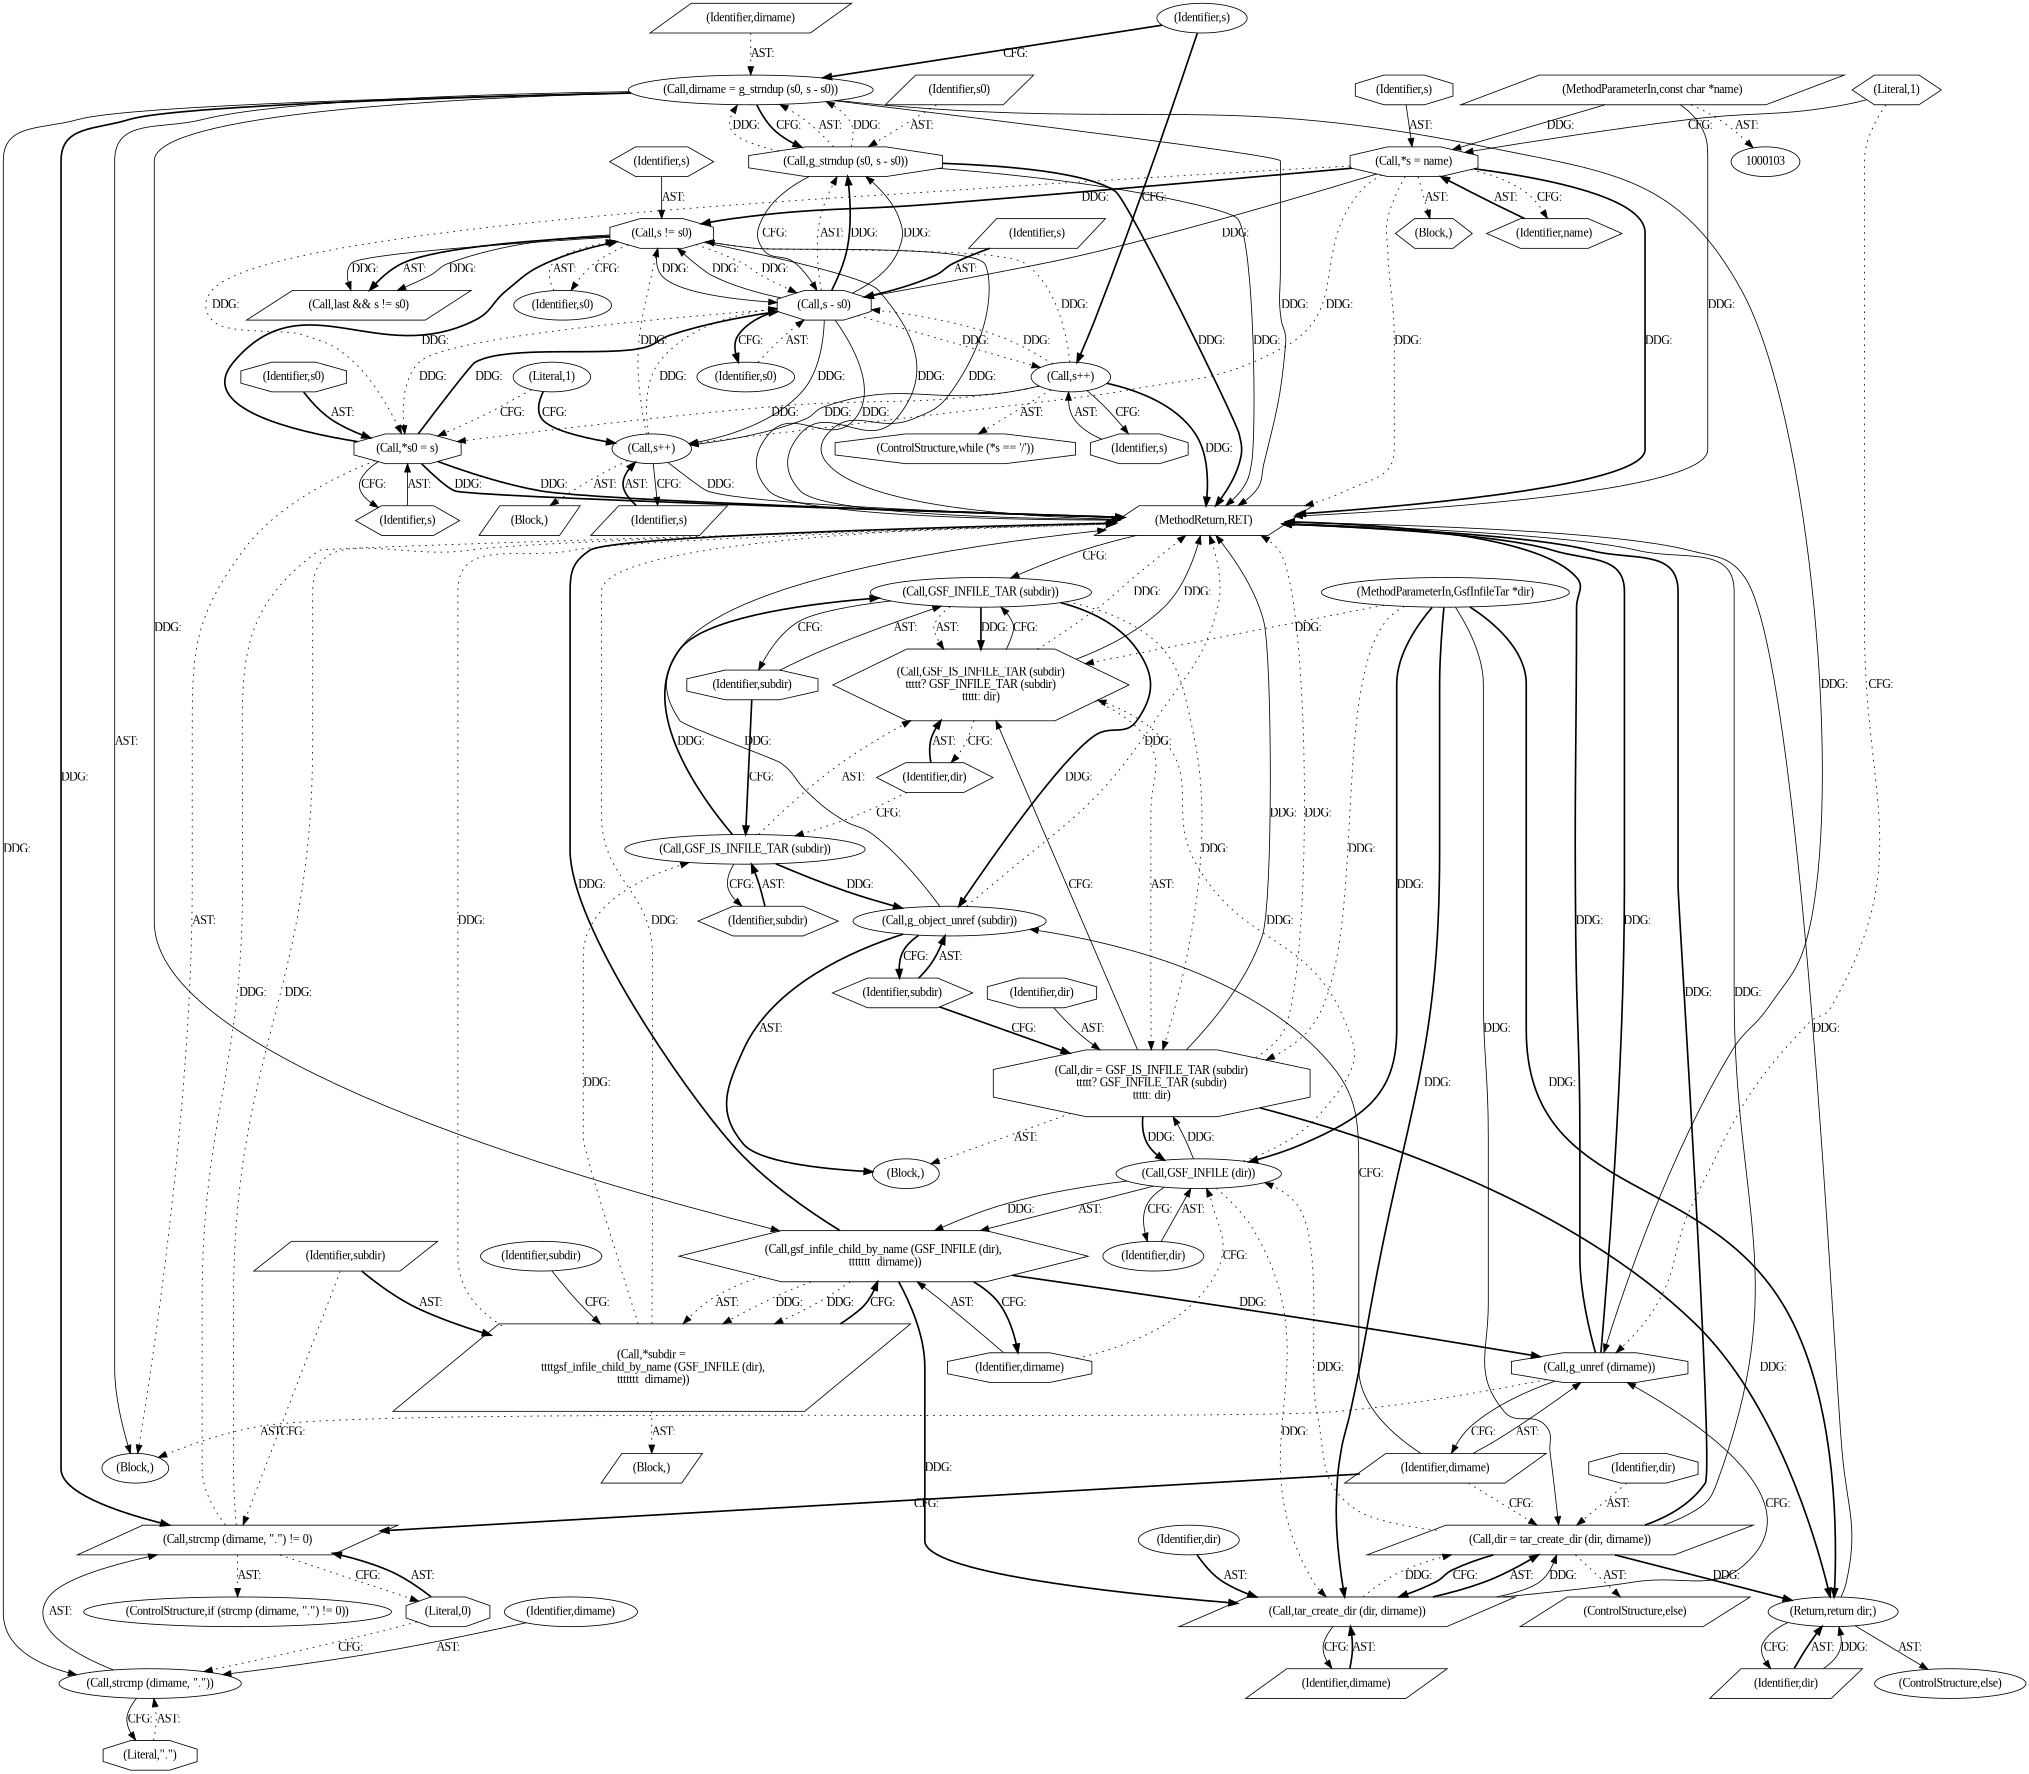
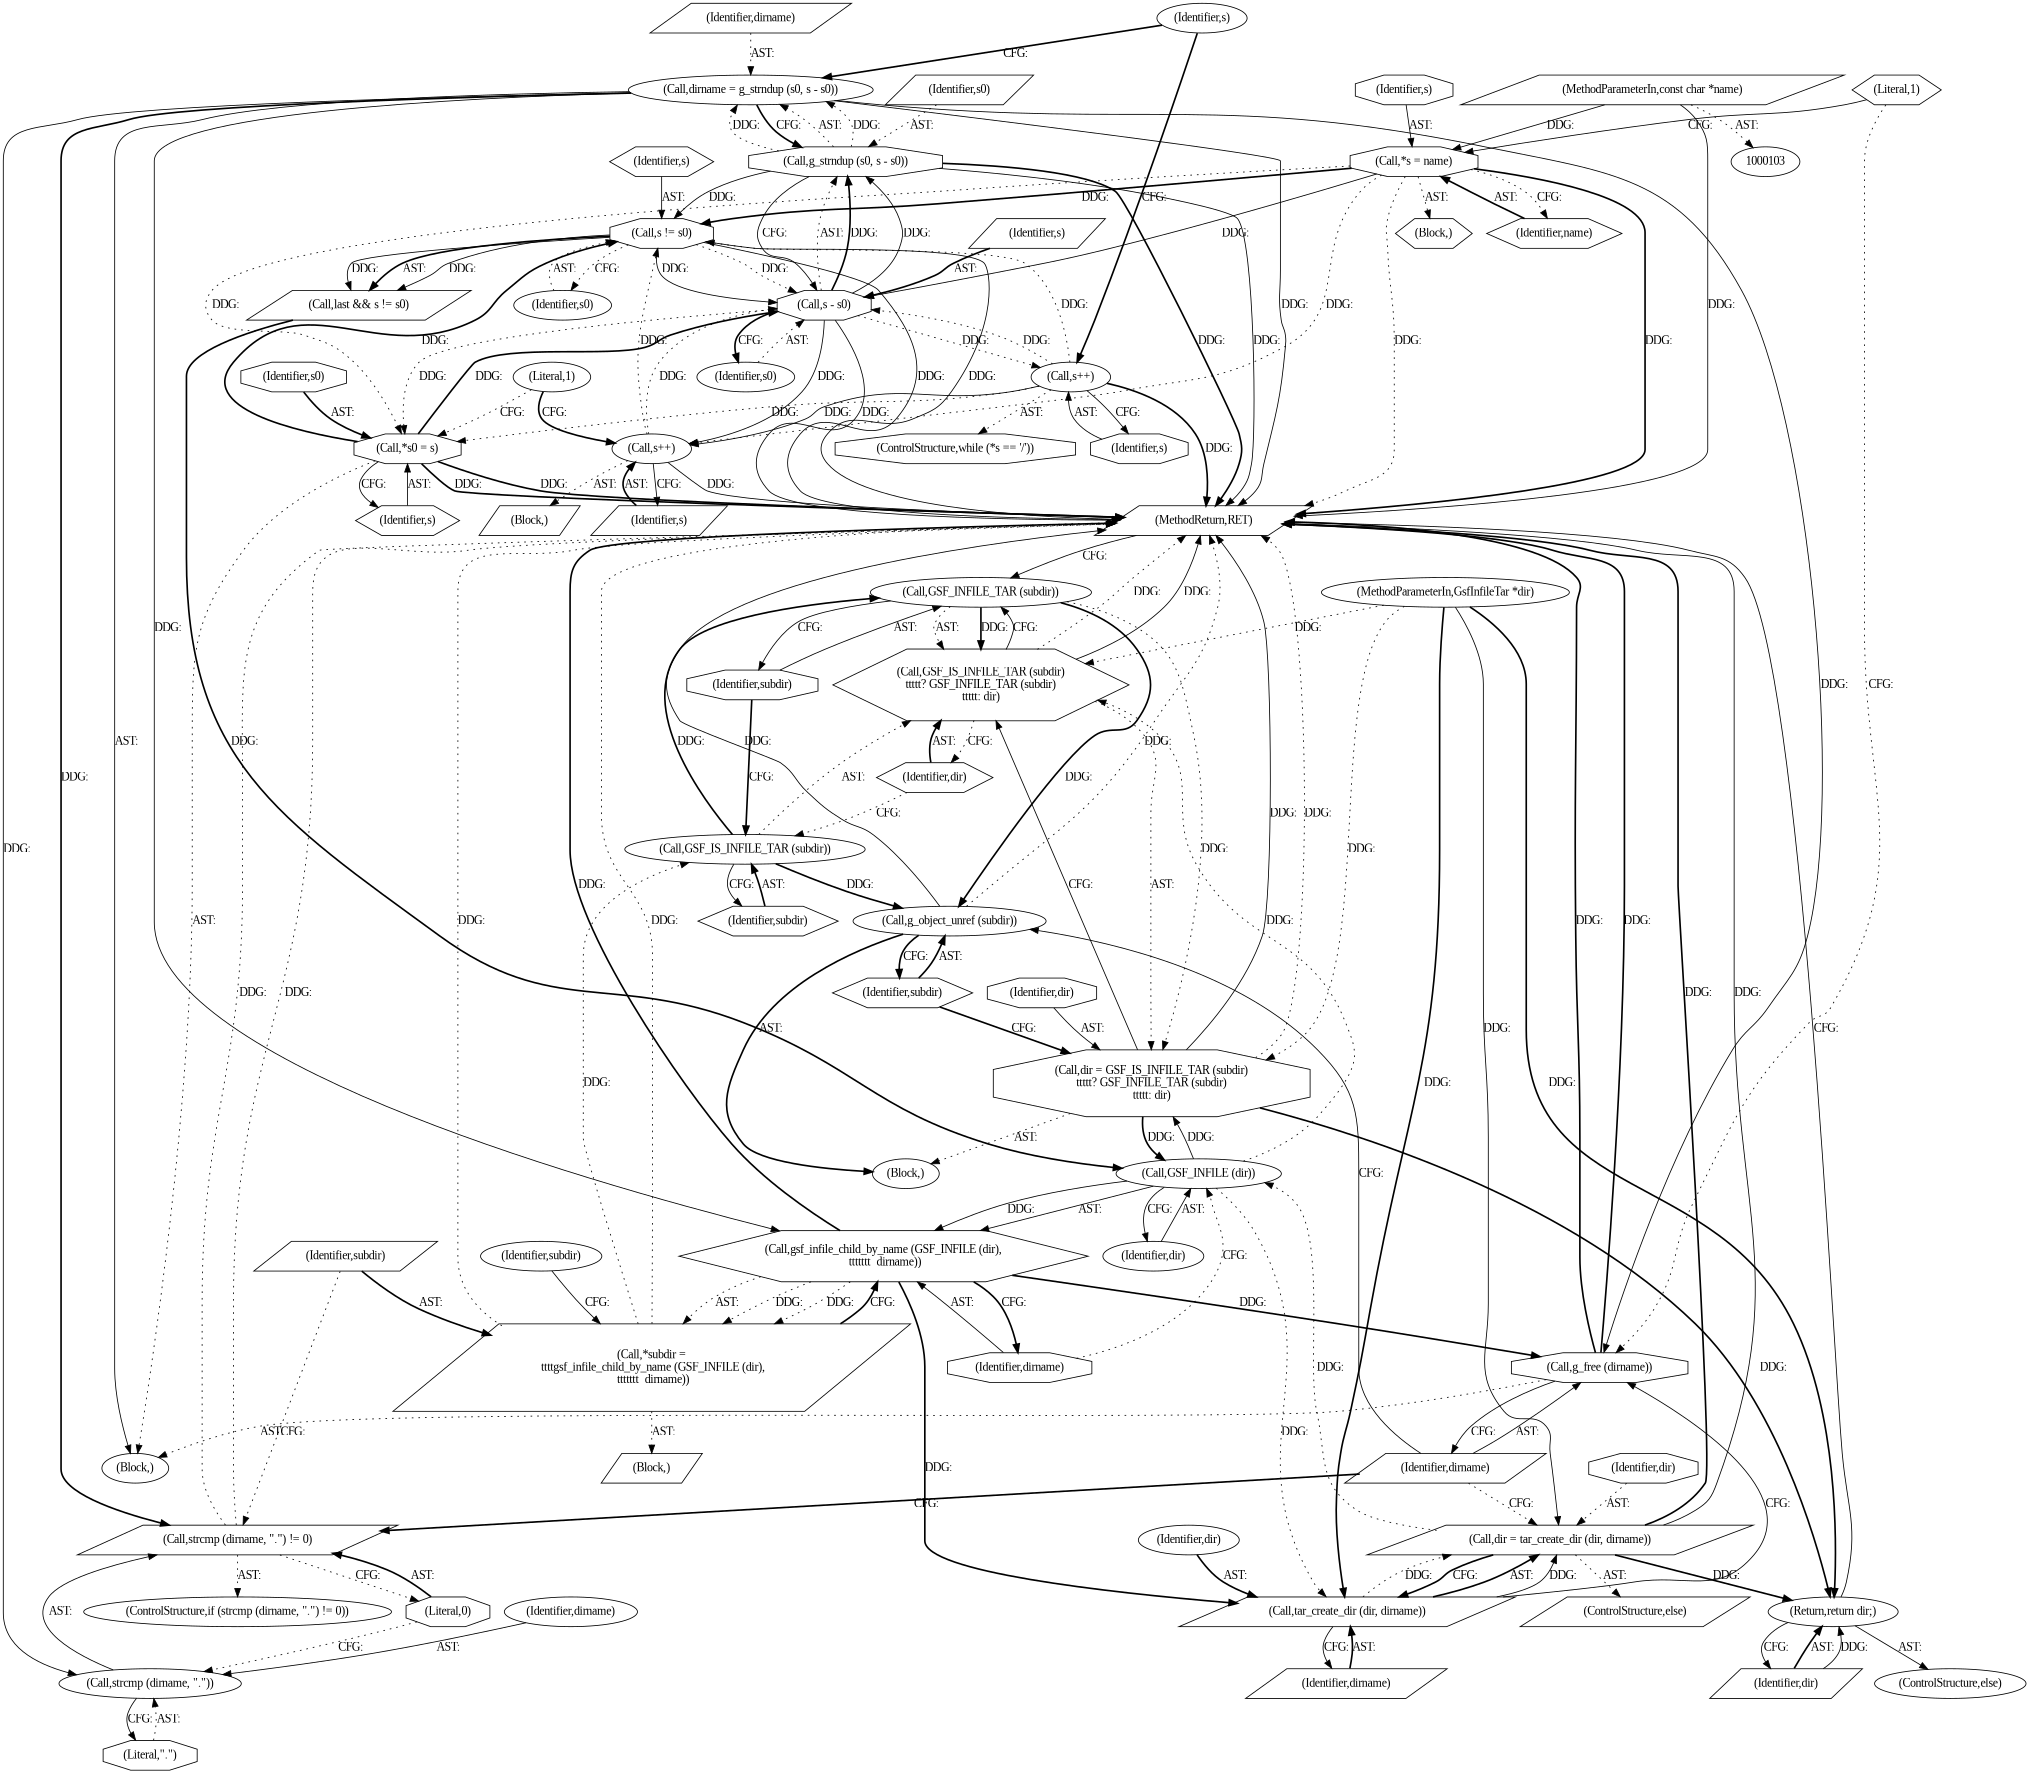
(729, 283) -> (722, 185)
(1397, 918) -> (413, 917)
(1828, 1029) -> (1828, 1029)
(1600, 1368) -> (1600, 1368)
